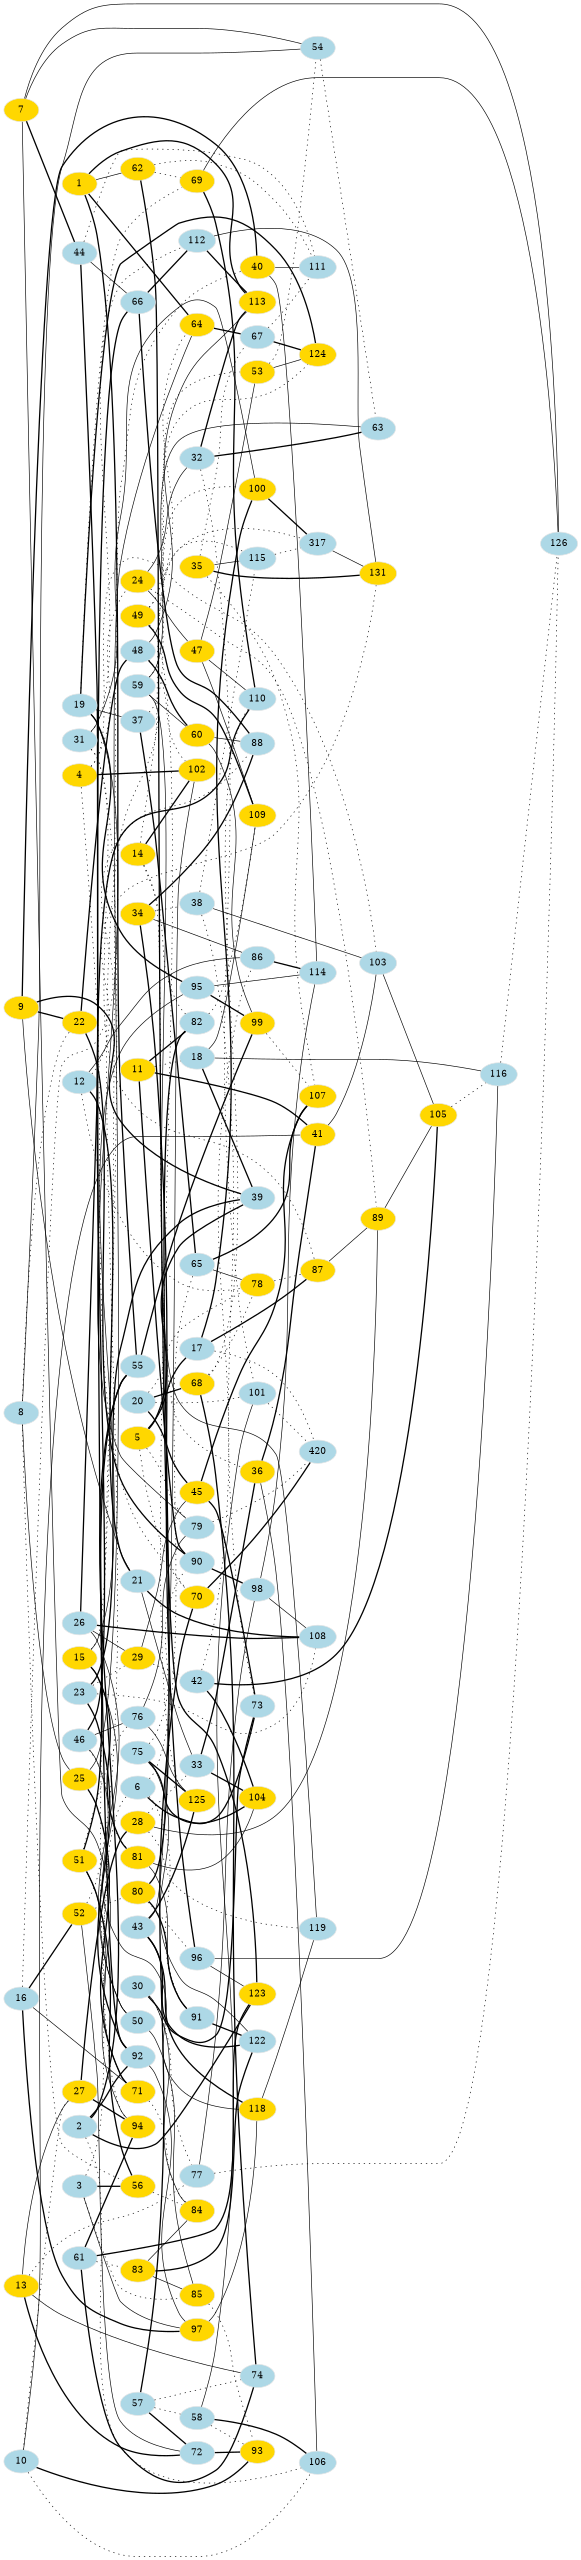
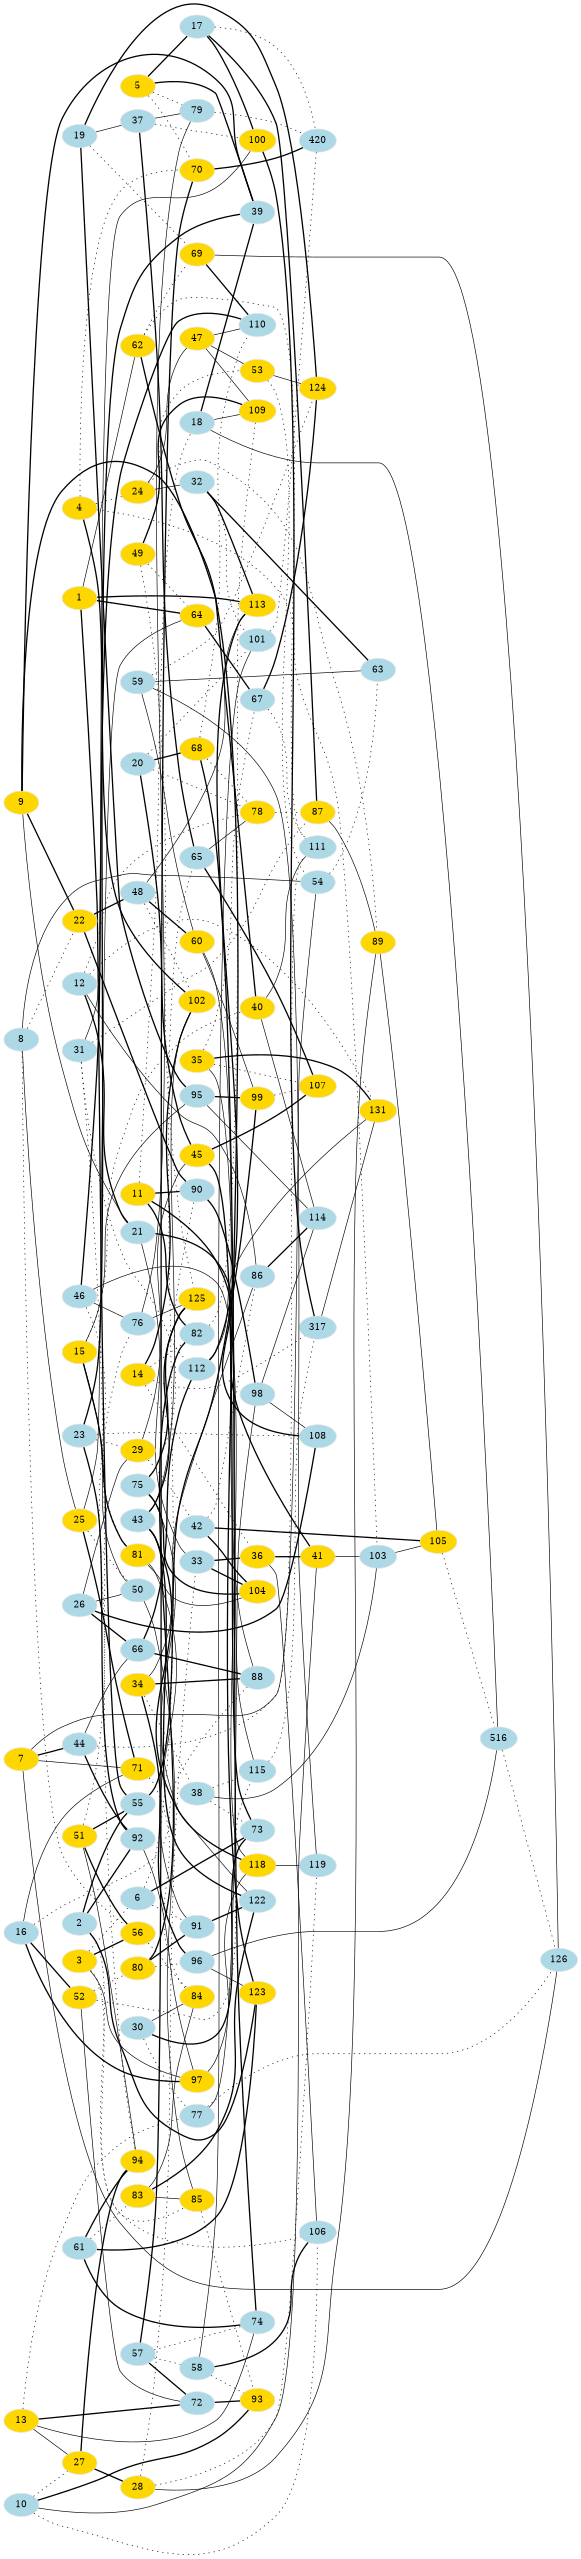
(499, 1074) -> (499, 1739)
(105, 1129) -> (169, 116)
(80, 2186) -> (80, 1961)
